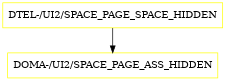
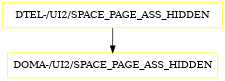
(113, 15) -> (113, 15)
